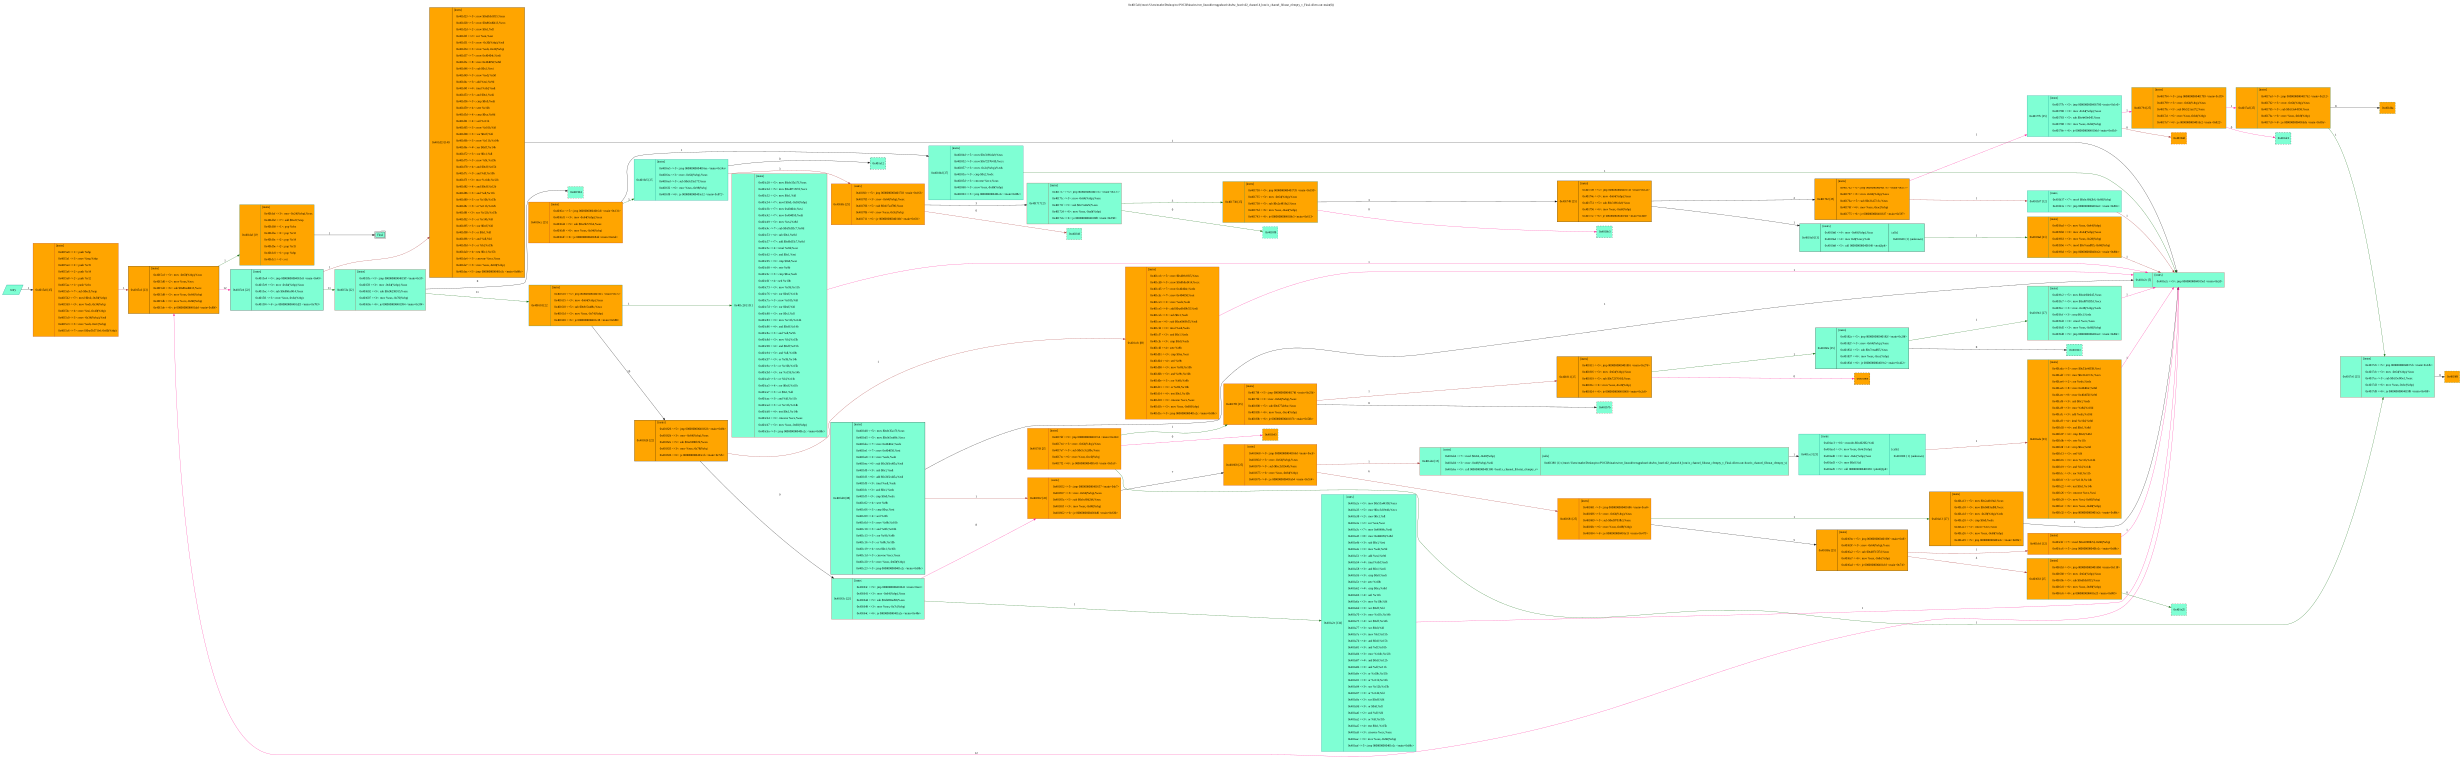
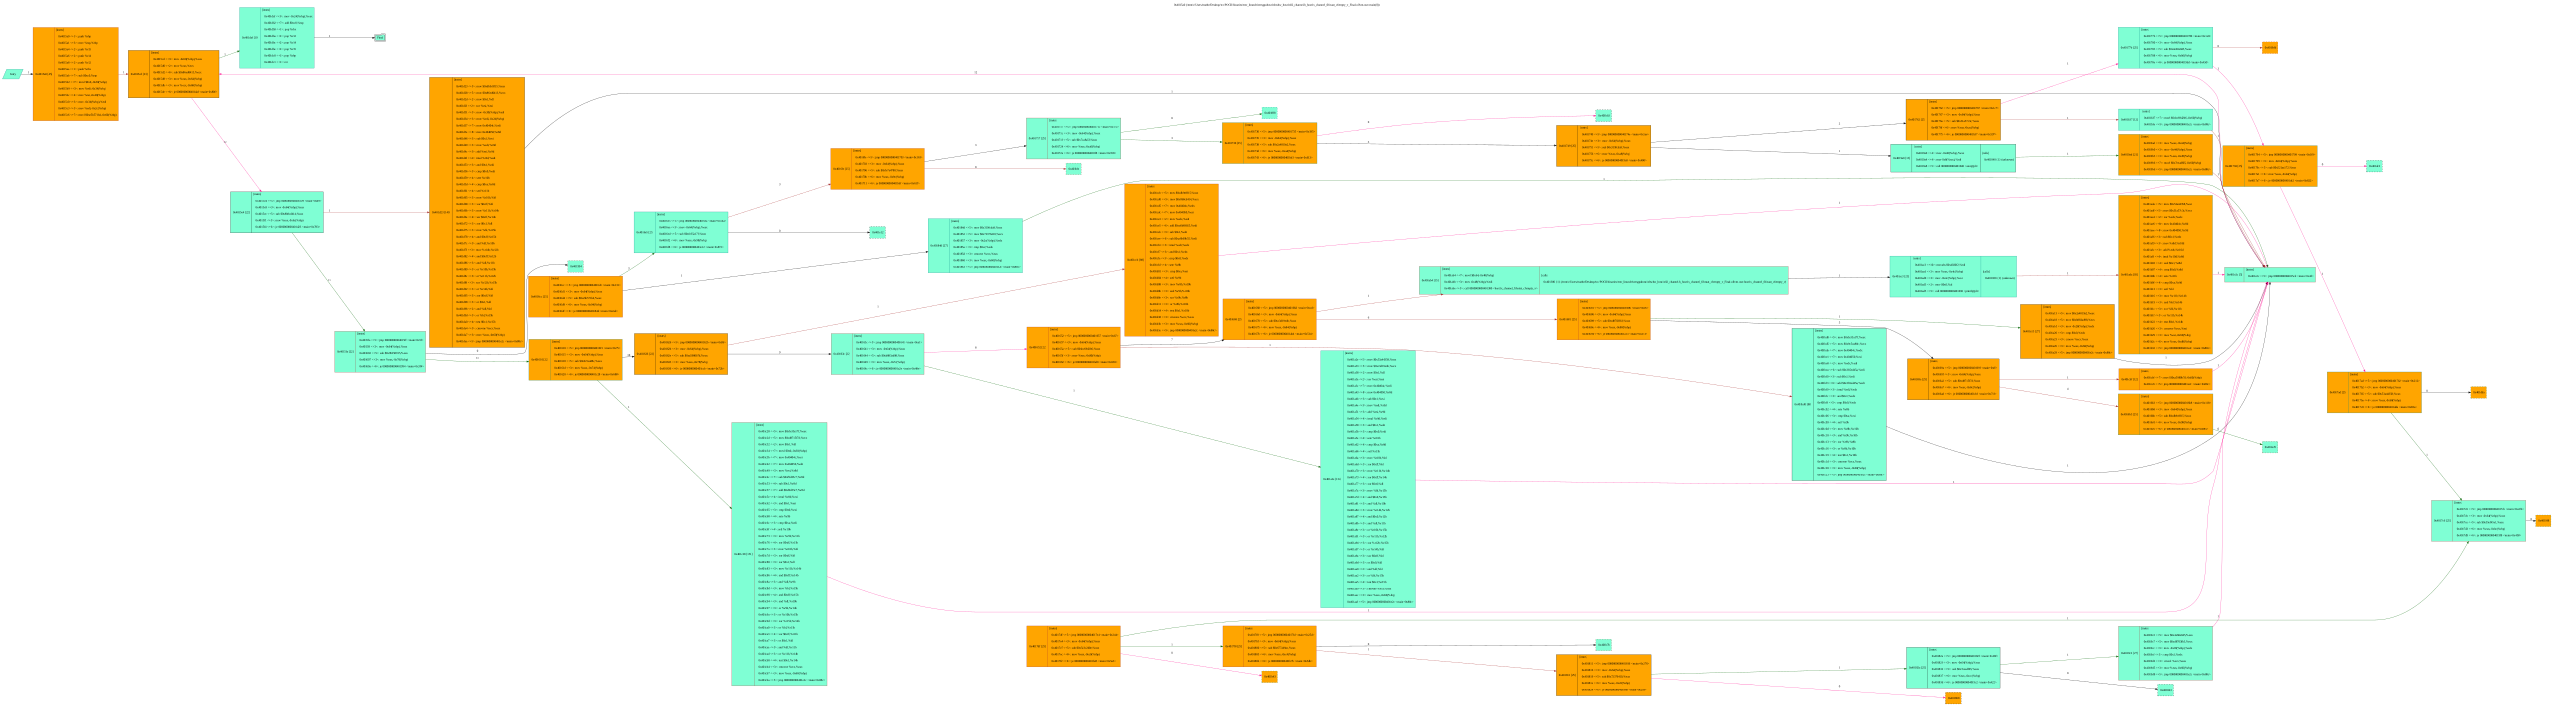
(277, 235) -> (277, 38)
(975, 498) -> (1456, 354)
